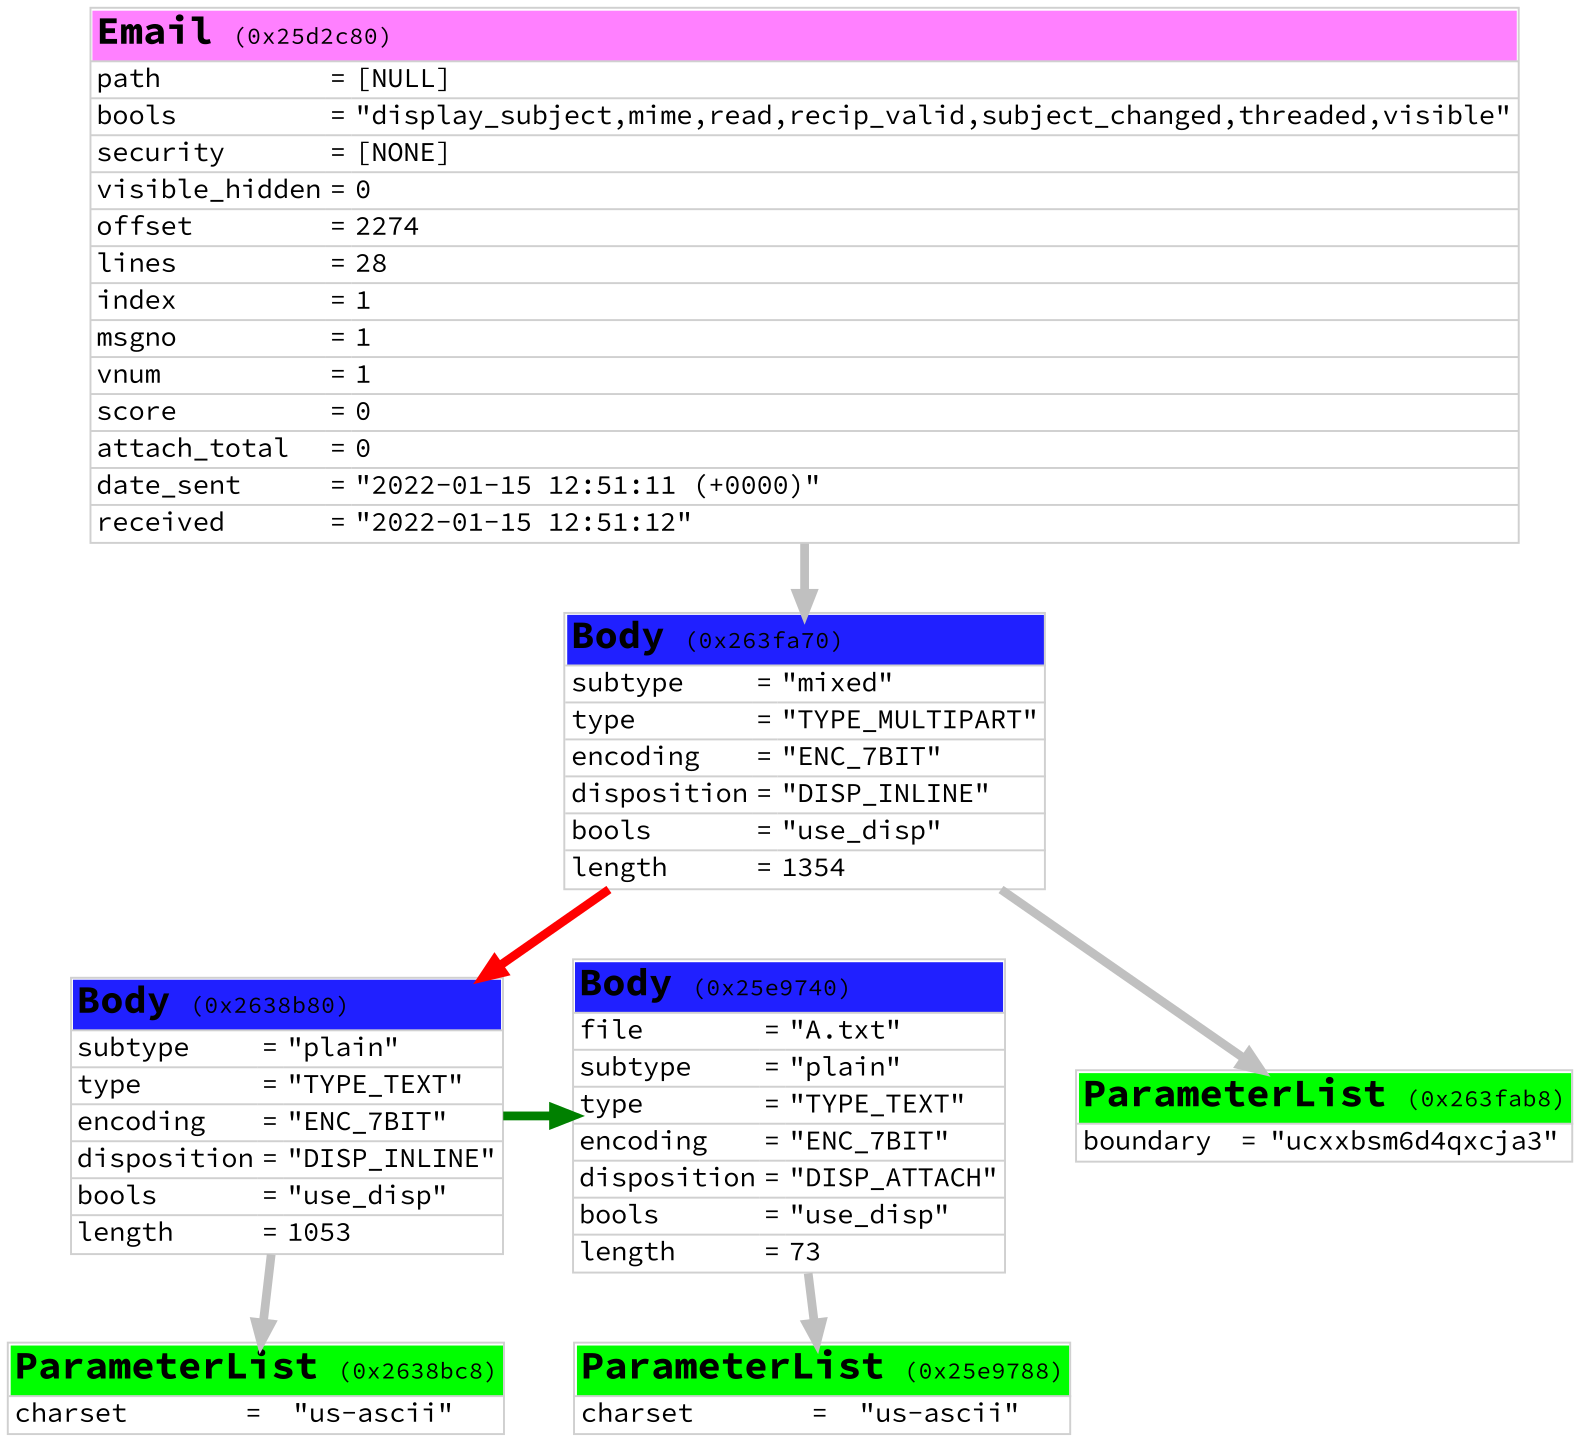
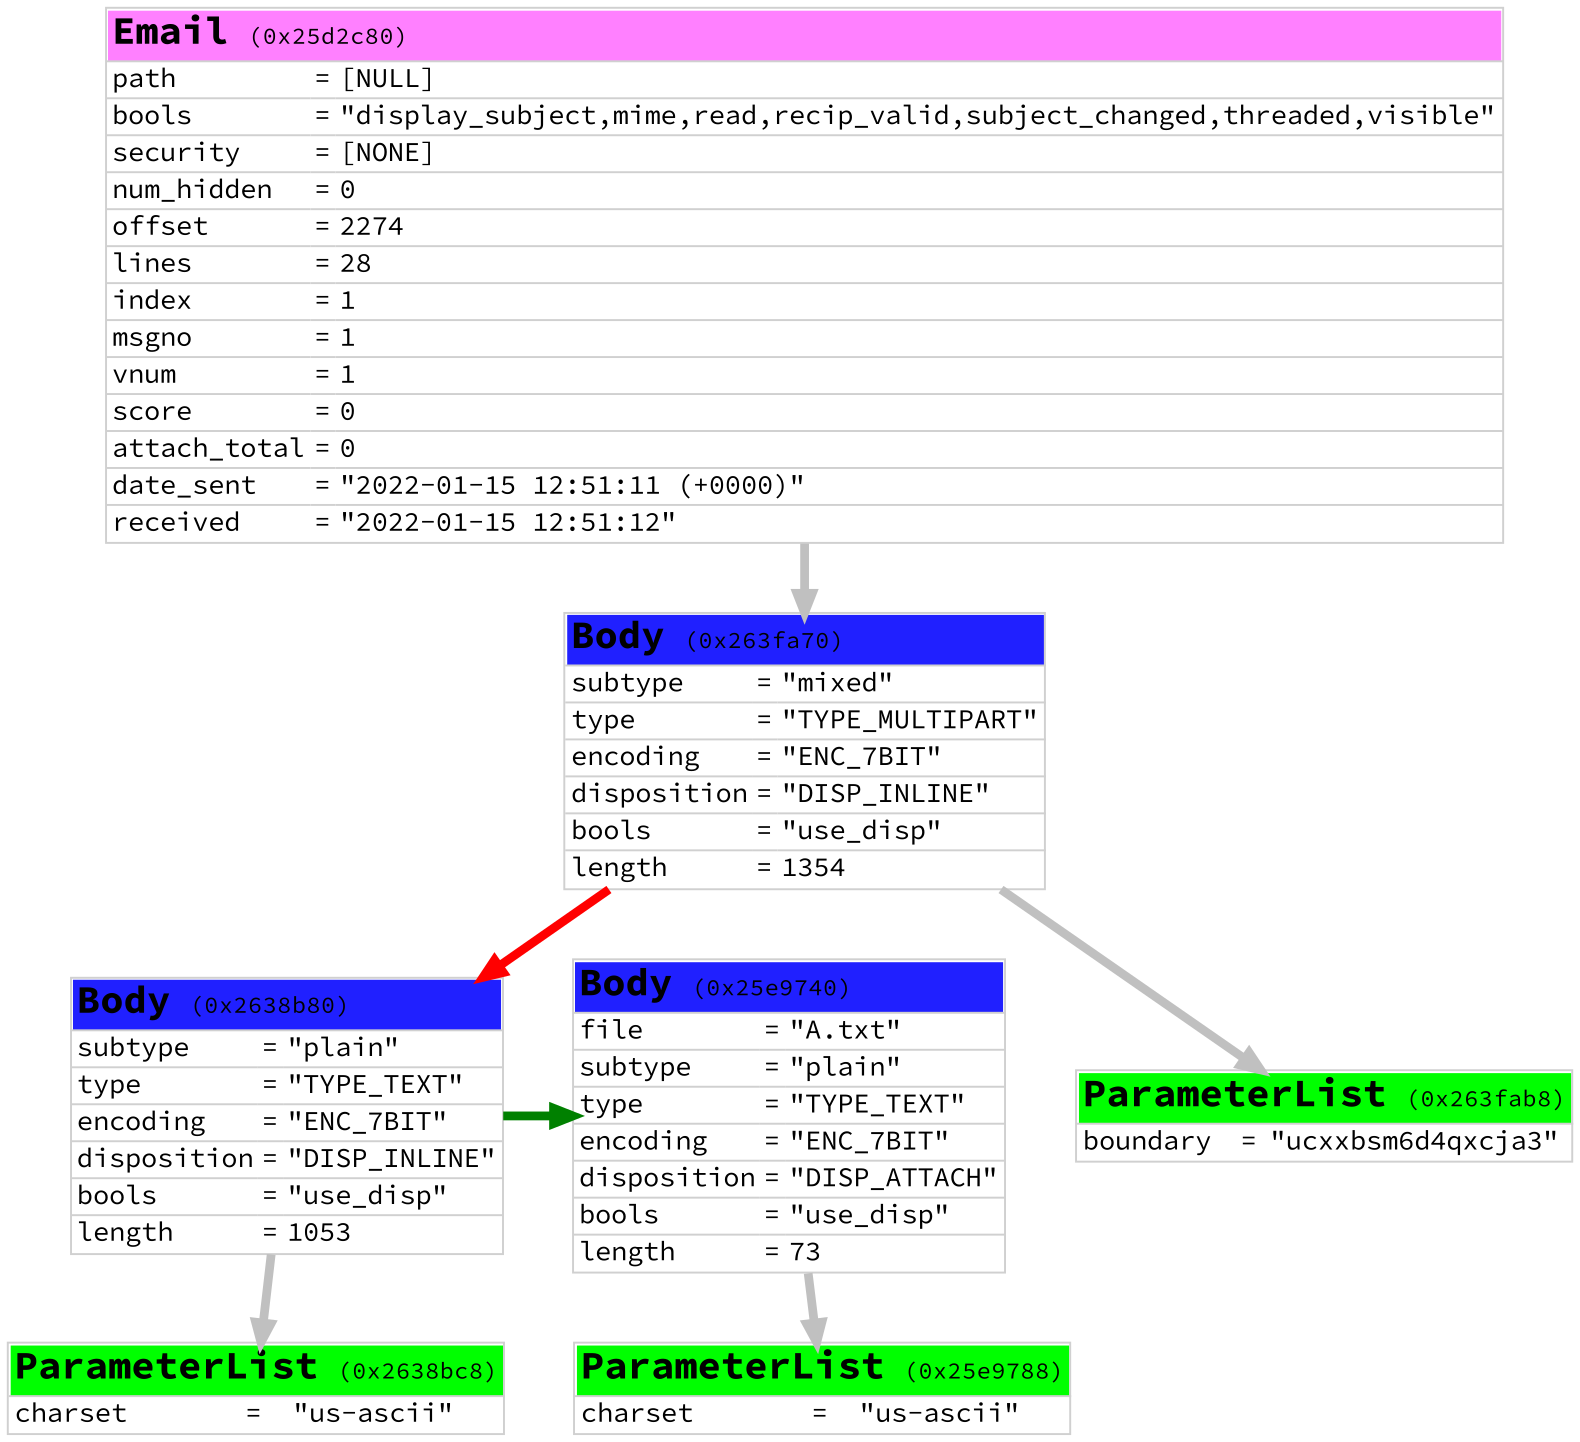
(209, 190) -> (193, 190)
